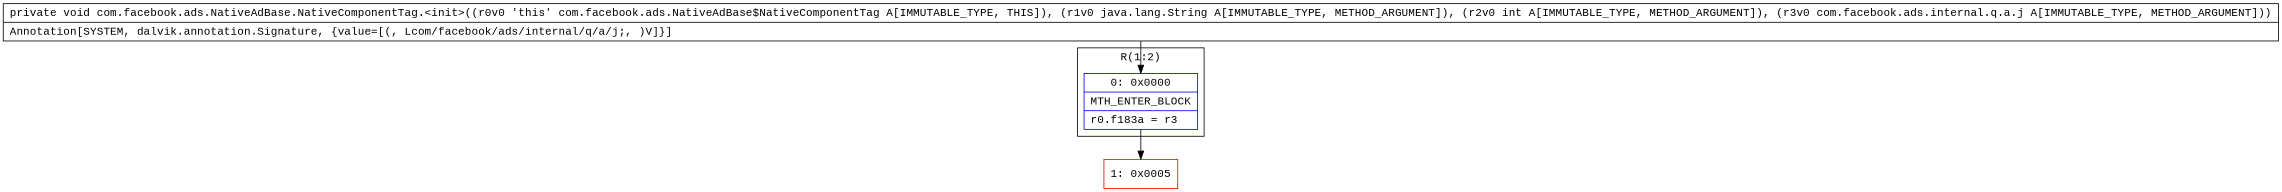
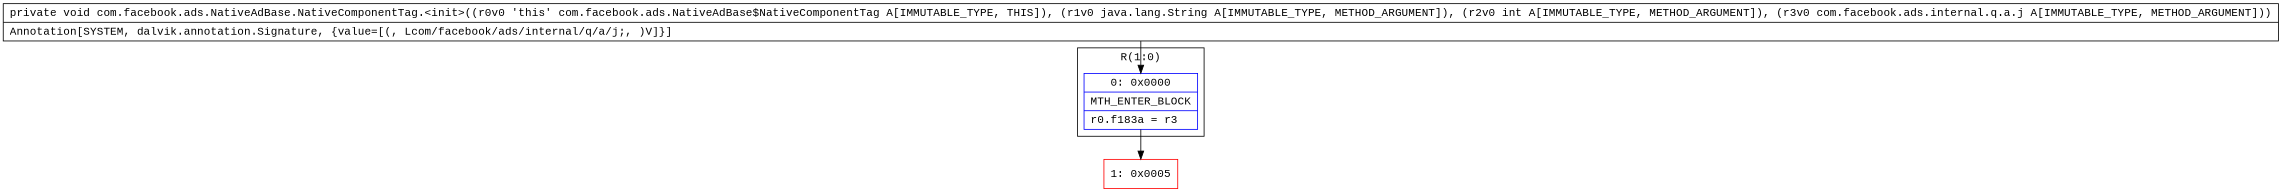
(1141, 57) -> (1141, 57)
